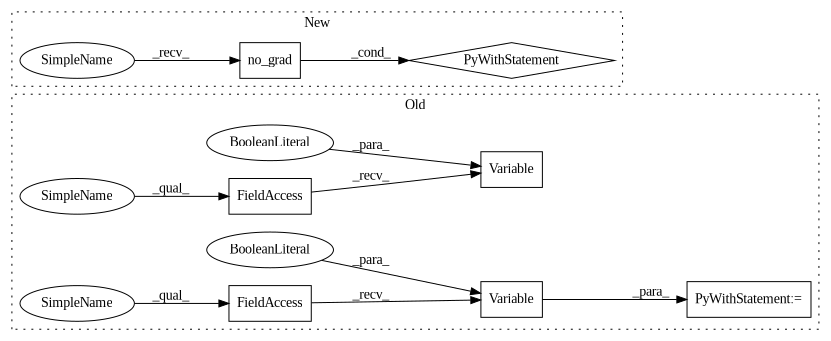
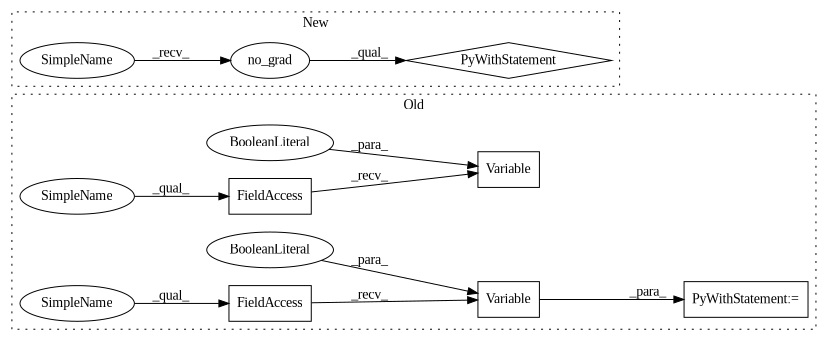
(371, 53) -> (369, 53)
(270, 60) -> (270, 60)
